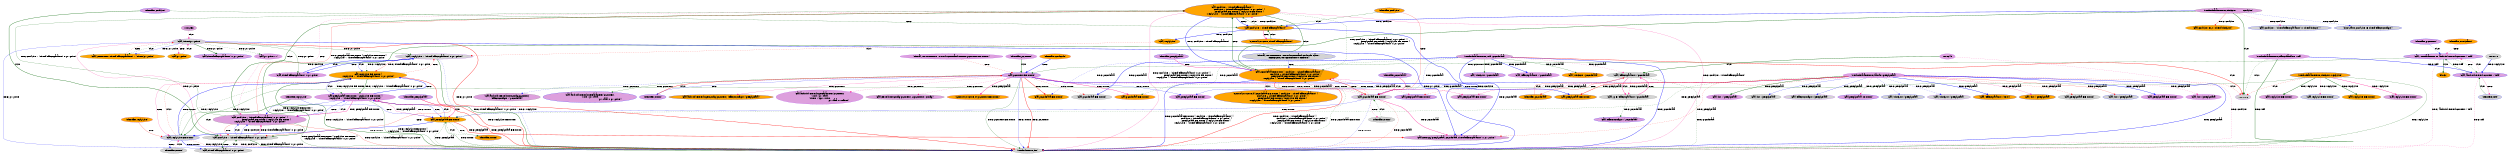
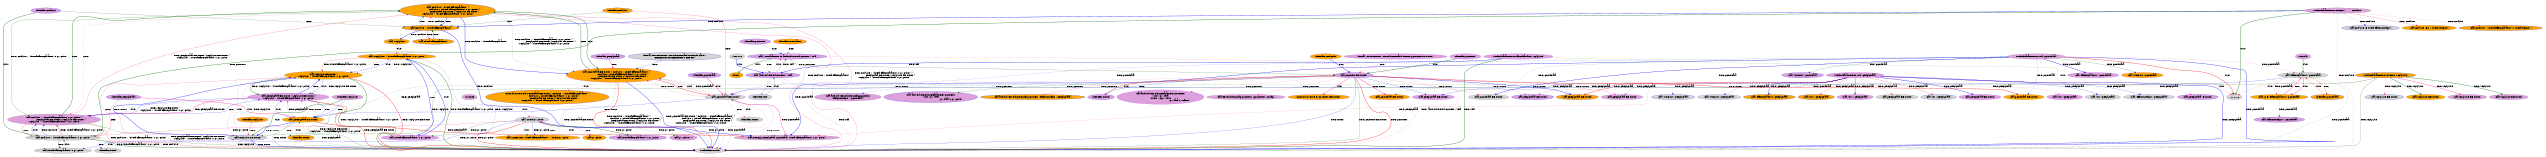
(2290, 28) -> (2501, 28)
(2368, 28) -> (2370, 28)
(1271, 42) -> (433, 42)
(307, 48) -> none
(434, 56) -> (397, 56)
(2279, 56) -> (1518, 56)
(316, 64) -> (238, 64)
(2496, 64) -> (740, 64)
(1874, 75) -> (1855, 75)
(1001, 86) -> (1340, 86)
(1628, 97) -> (2279, 97)
(1995, 97) -> (1769, 97)
(1800, 146) -> (1608, 149)
